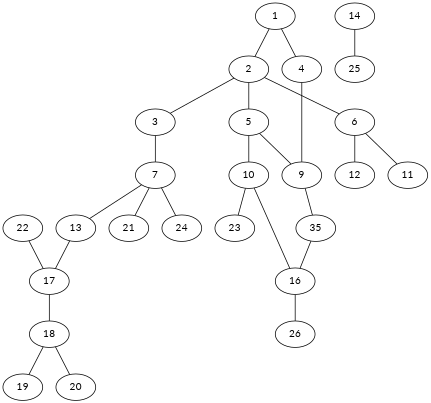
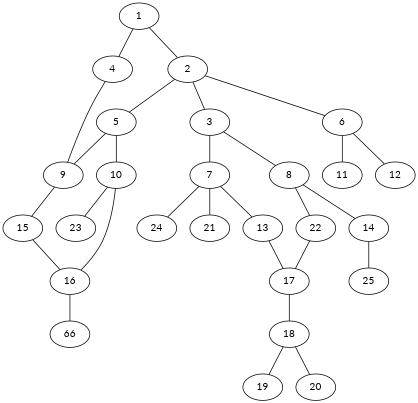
none -> (289, 175)
(316, 228) -> (23, 228)
(295, 334) -> (70, 334)
